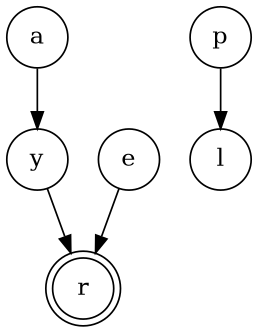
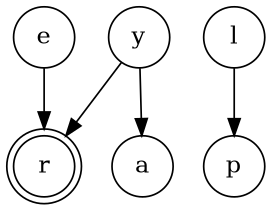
(37, 90) -> (141, 93)
(221, 90) -> (234, 93)
